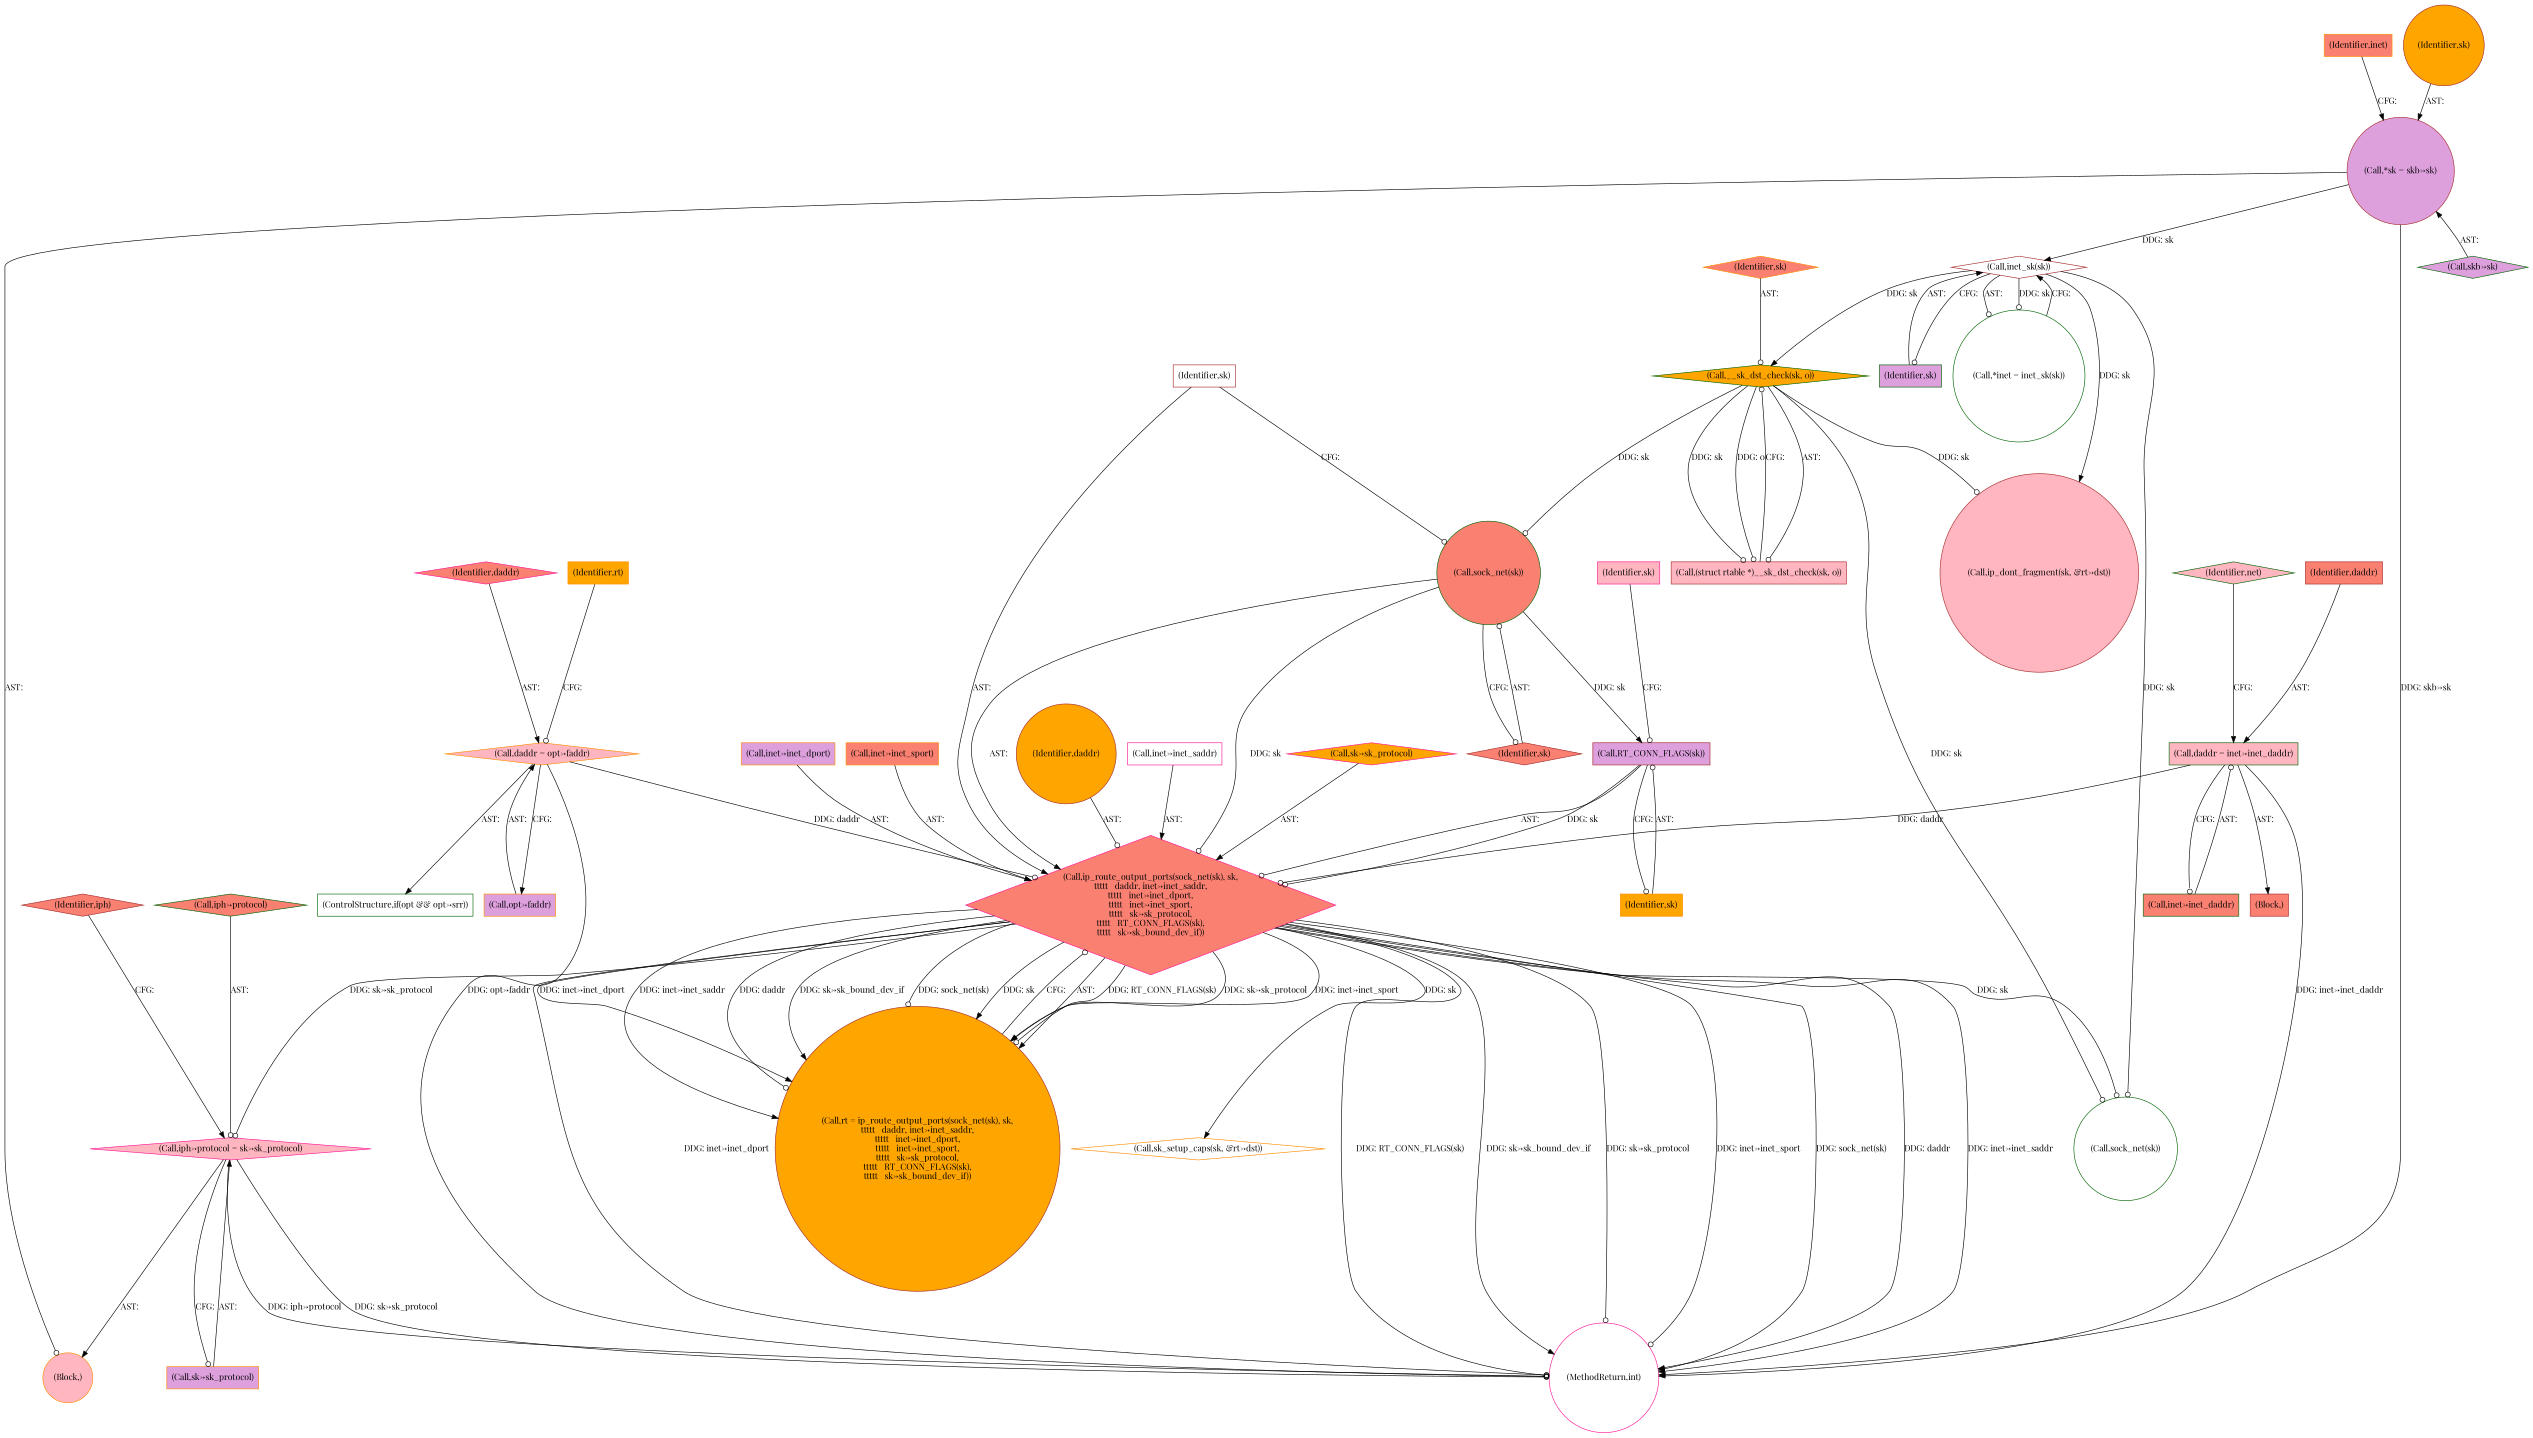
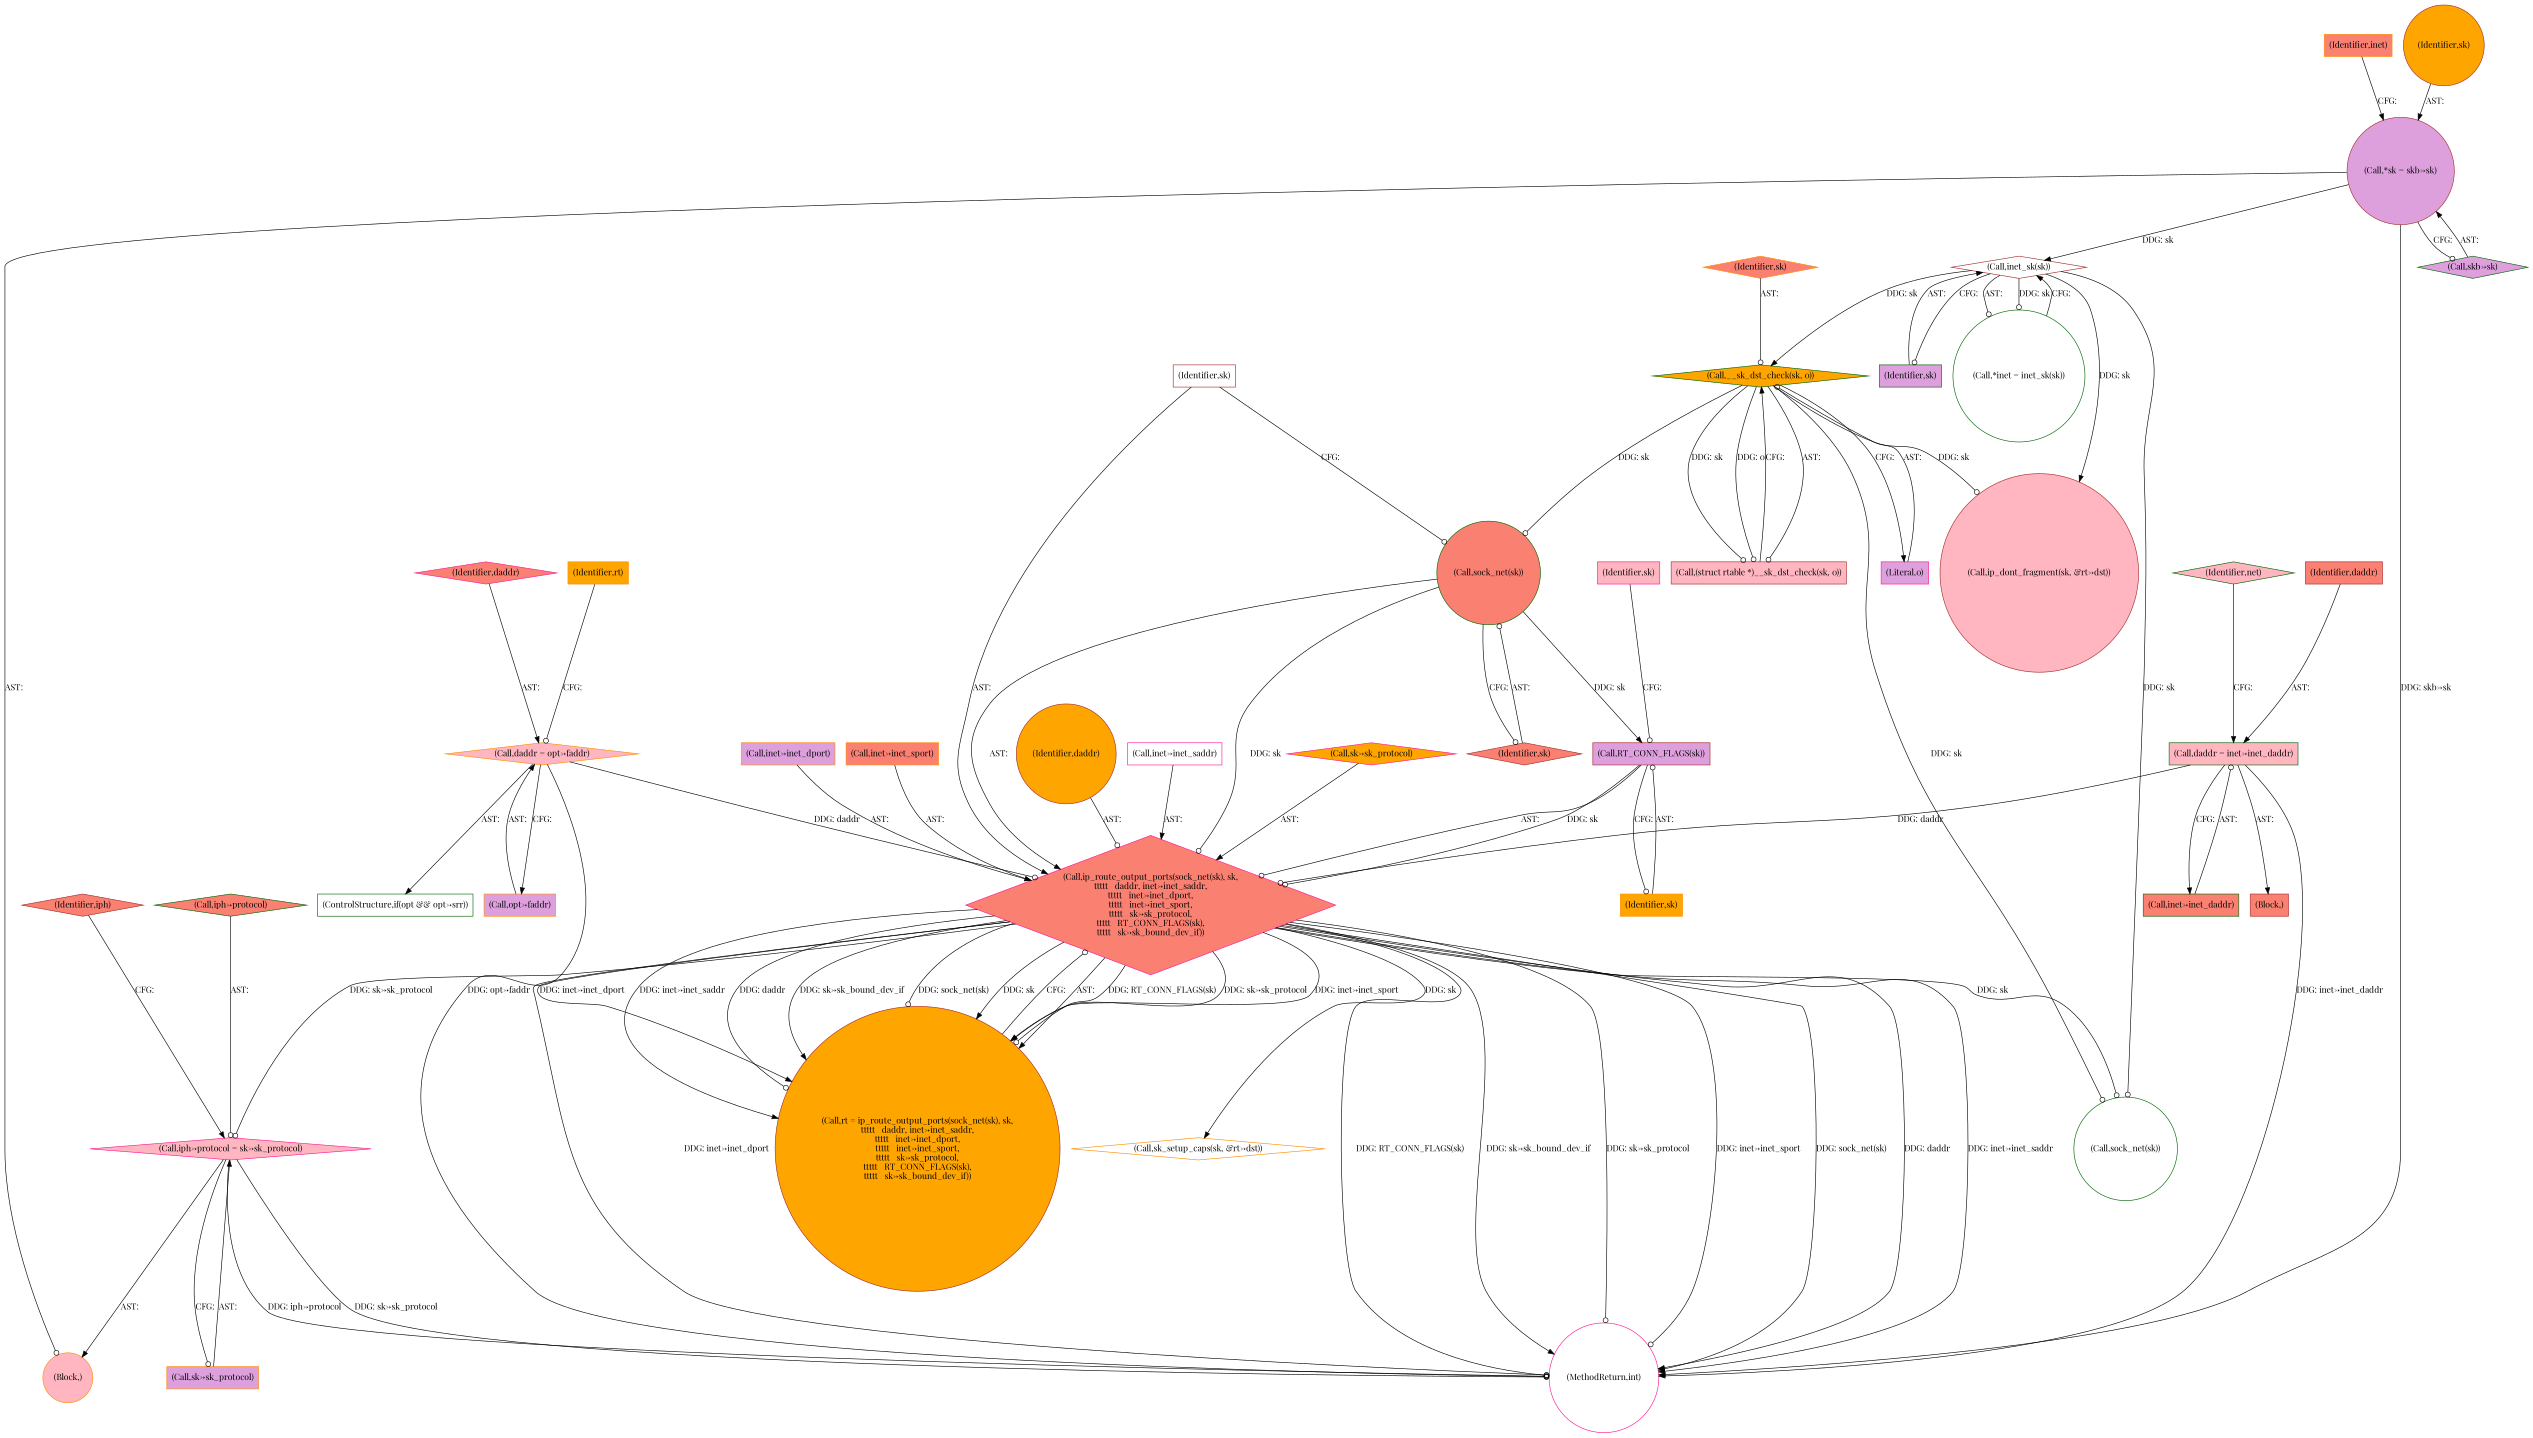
none -> (2431, 242)
(1766, 477) -> (1766, 477)
none -> (1905, 573)
(2194, 823) -> (2194, 823)
